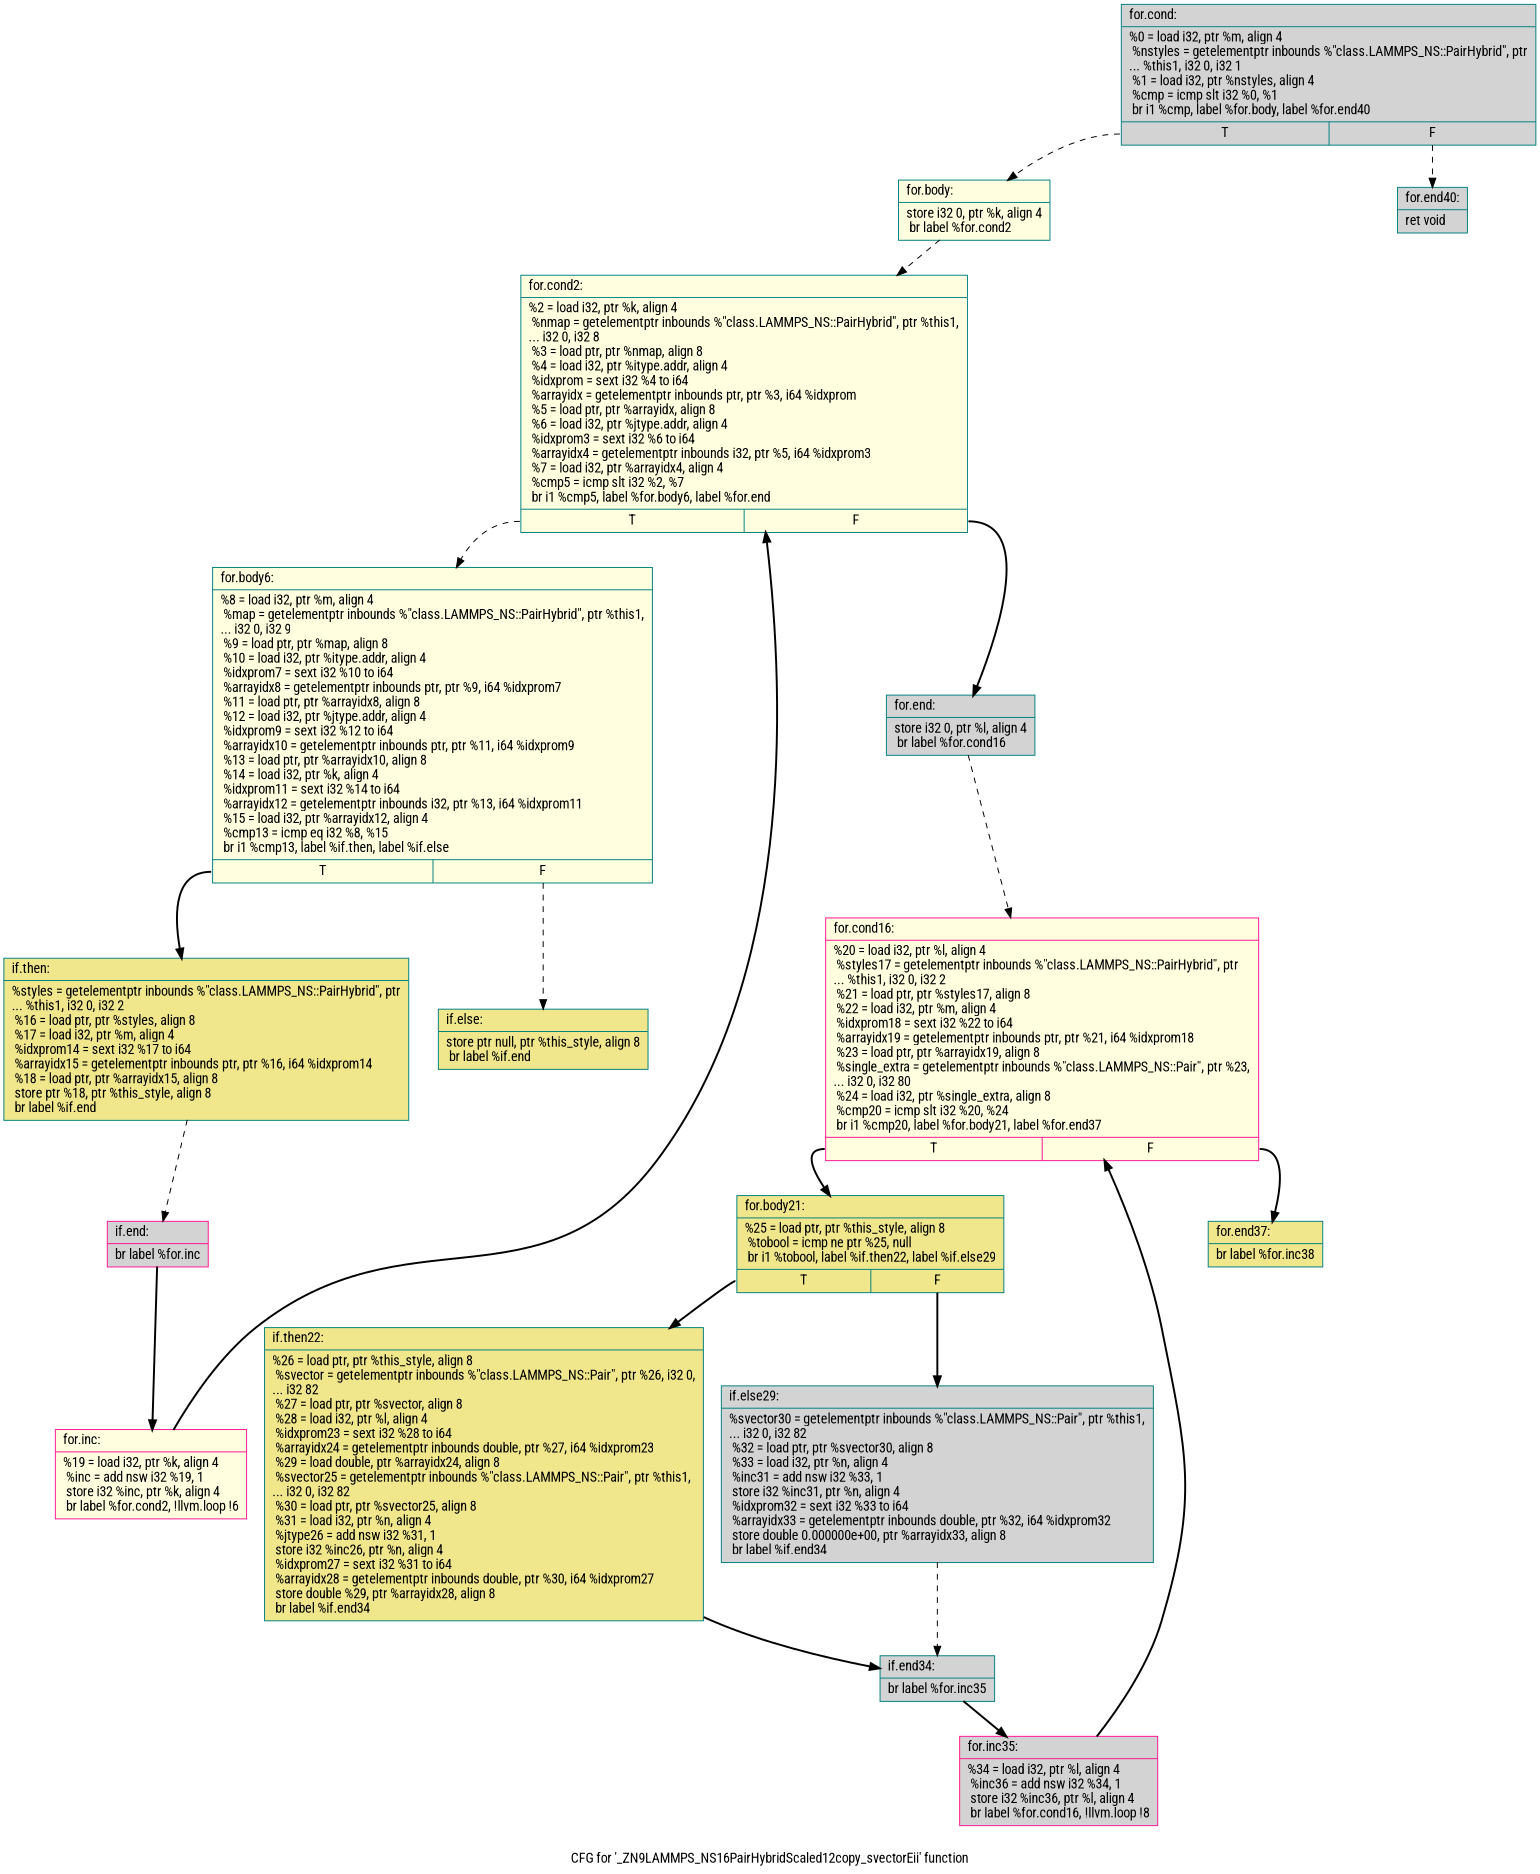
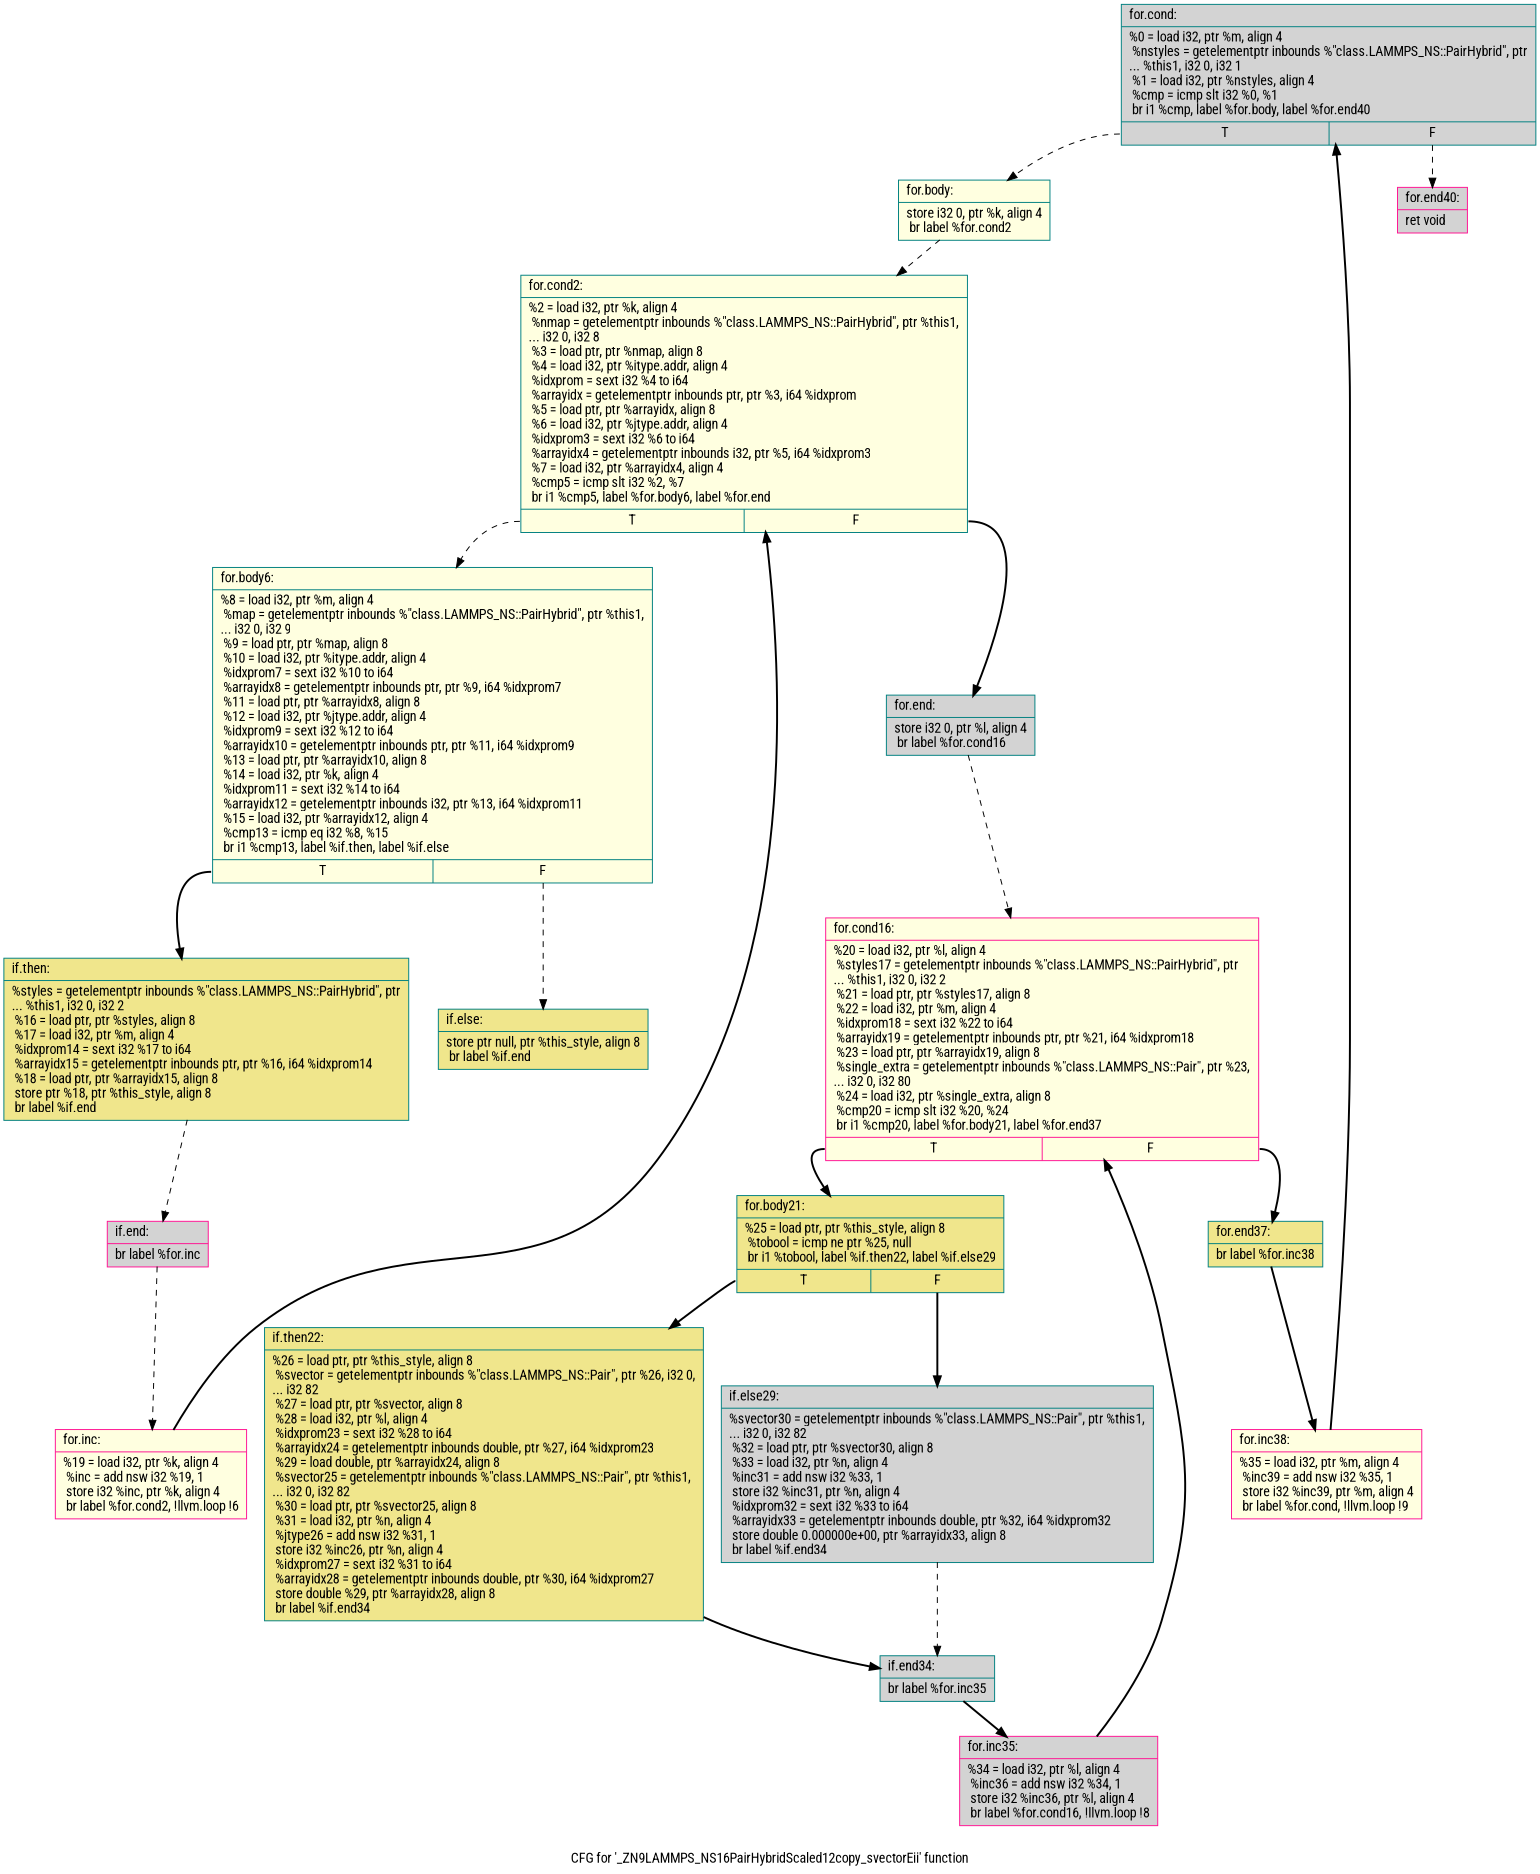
(1432, 210) -> (1432, 210)
(155, 1343) -> (155, 1343)
none -> (1327, 1474)
